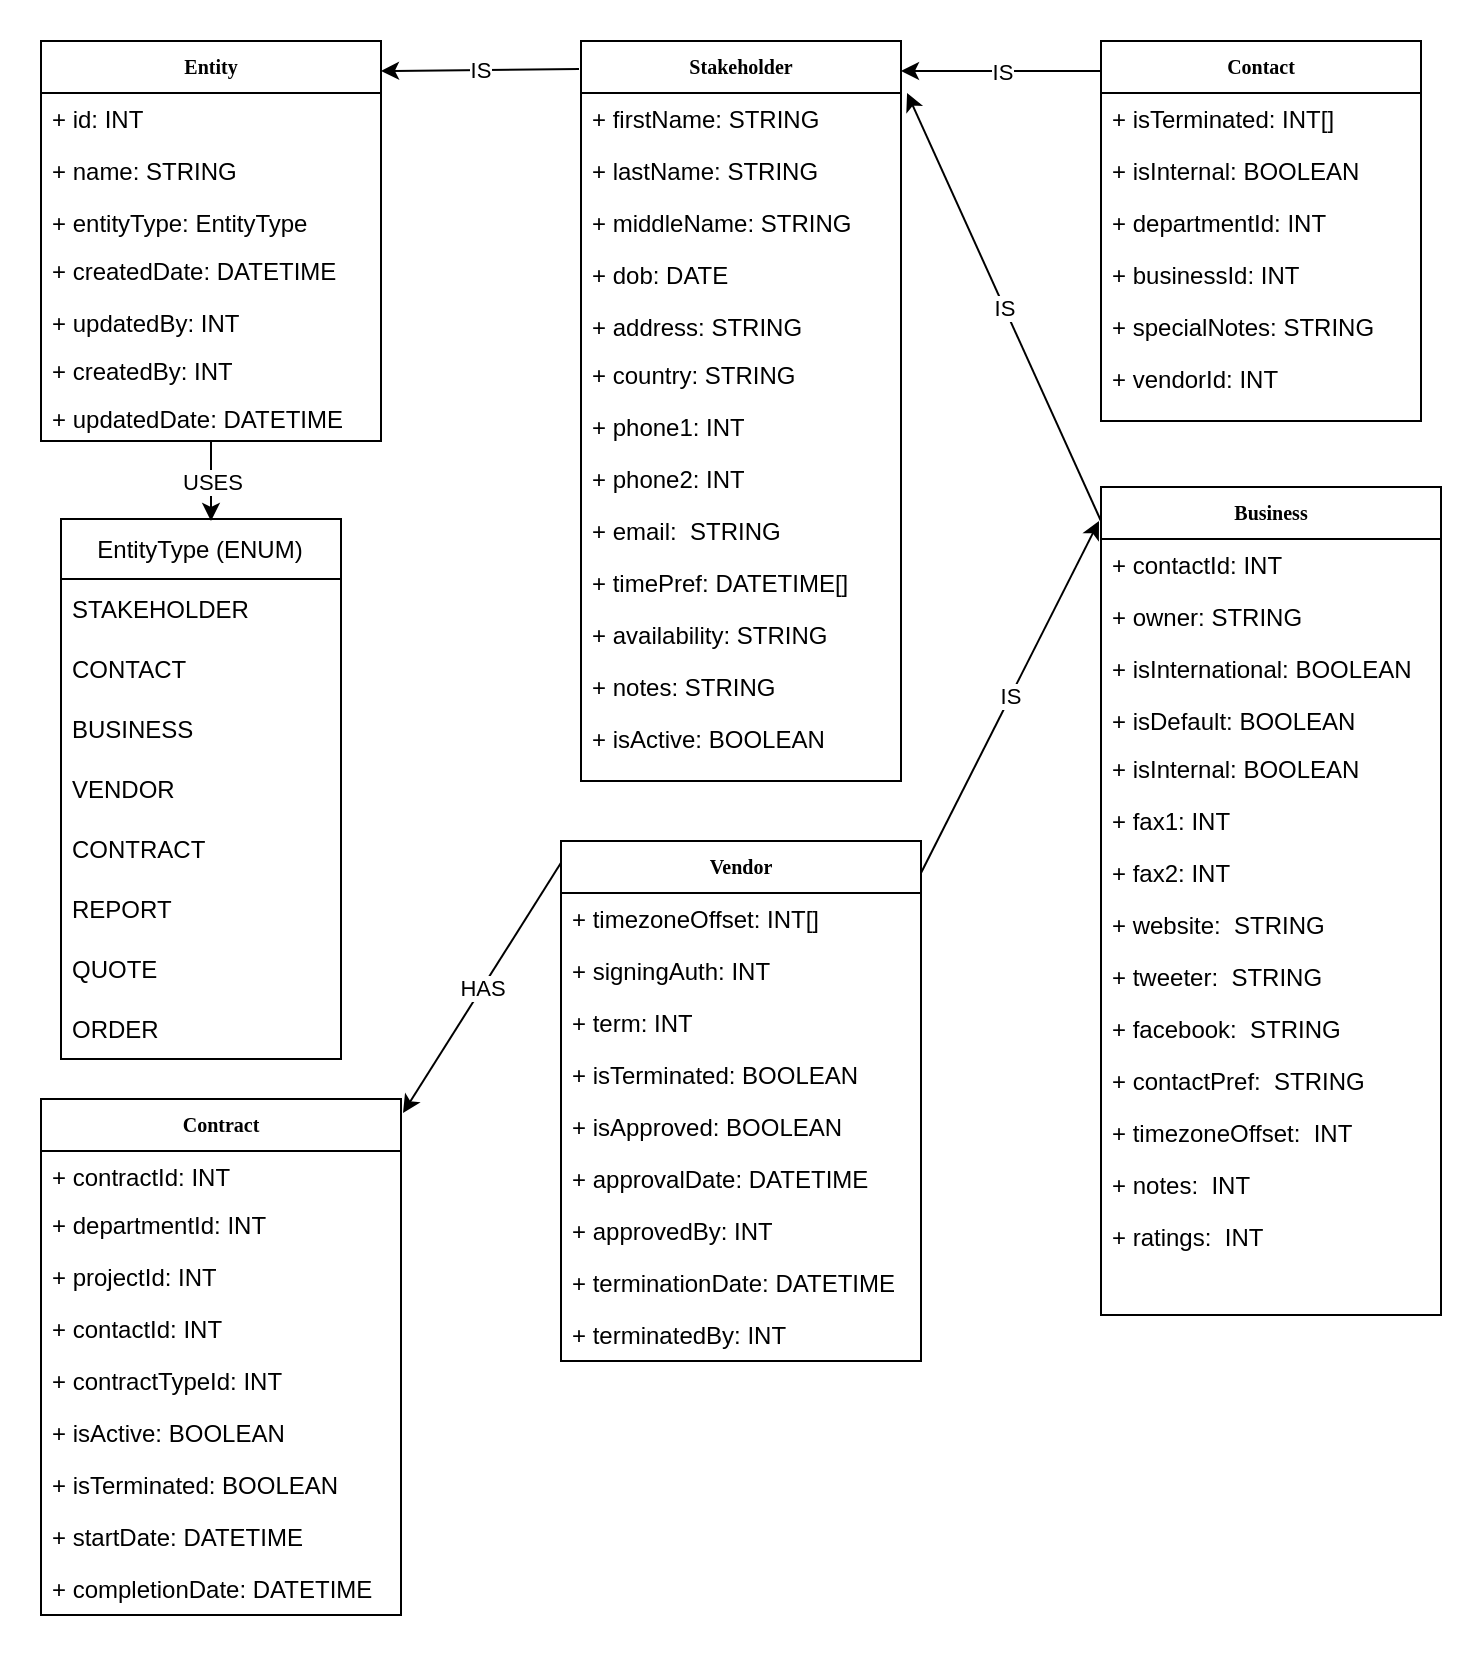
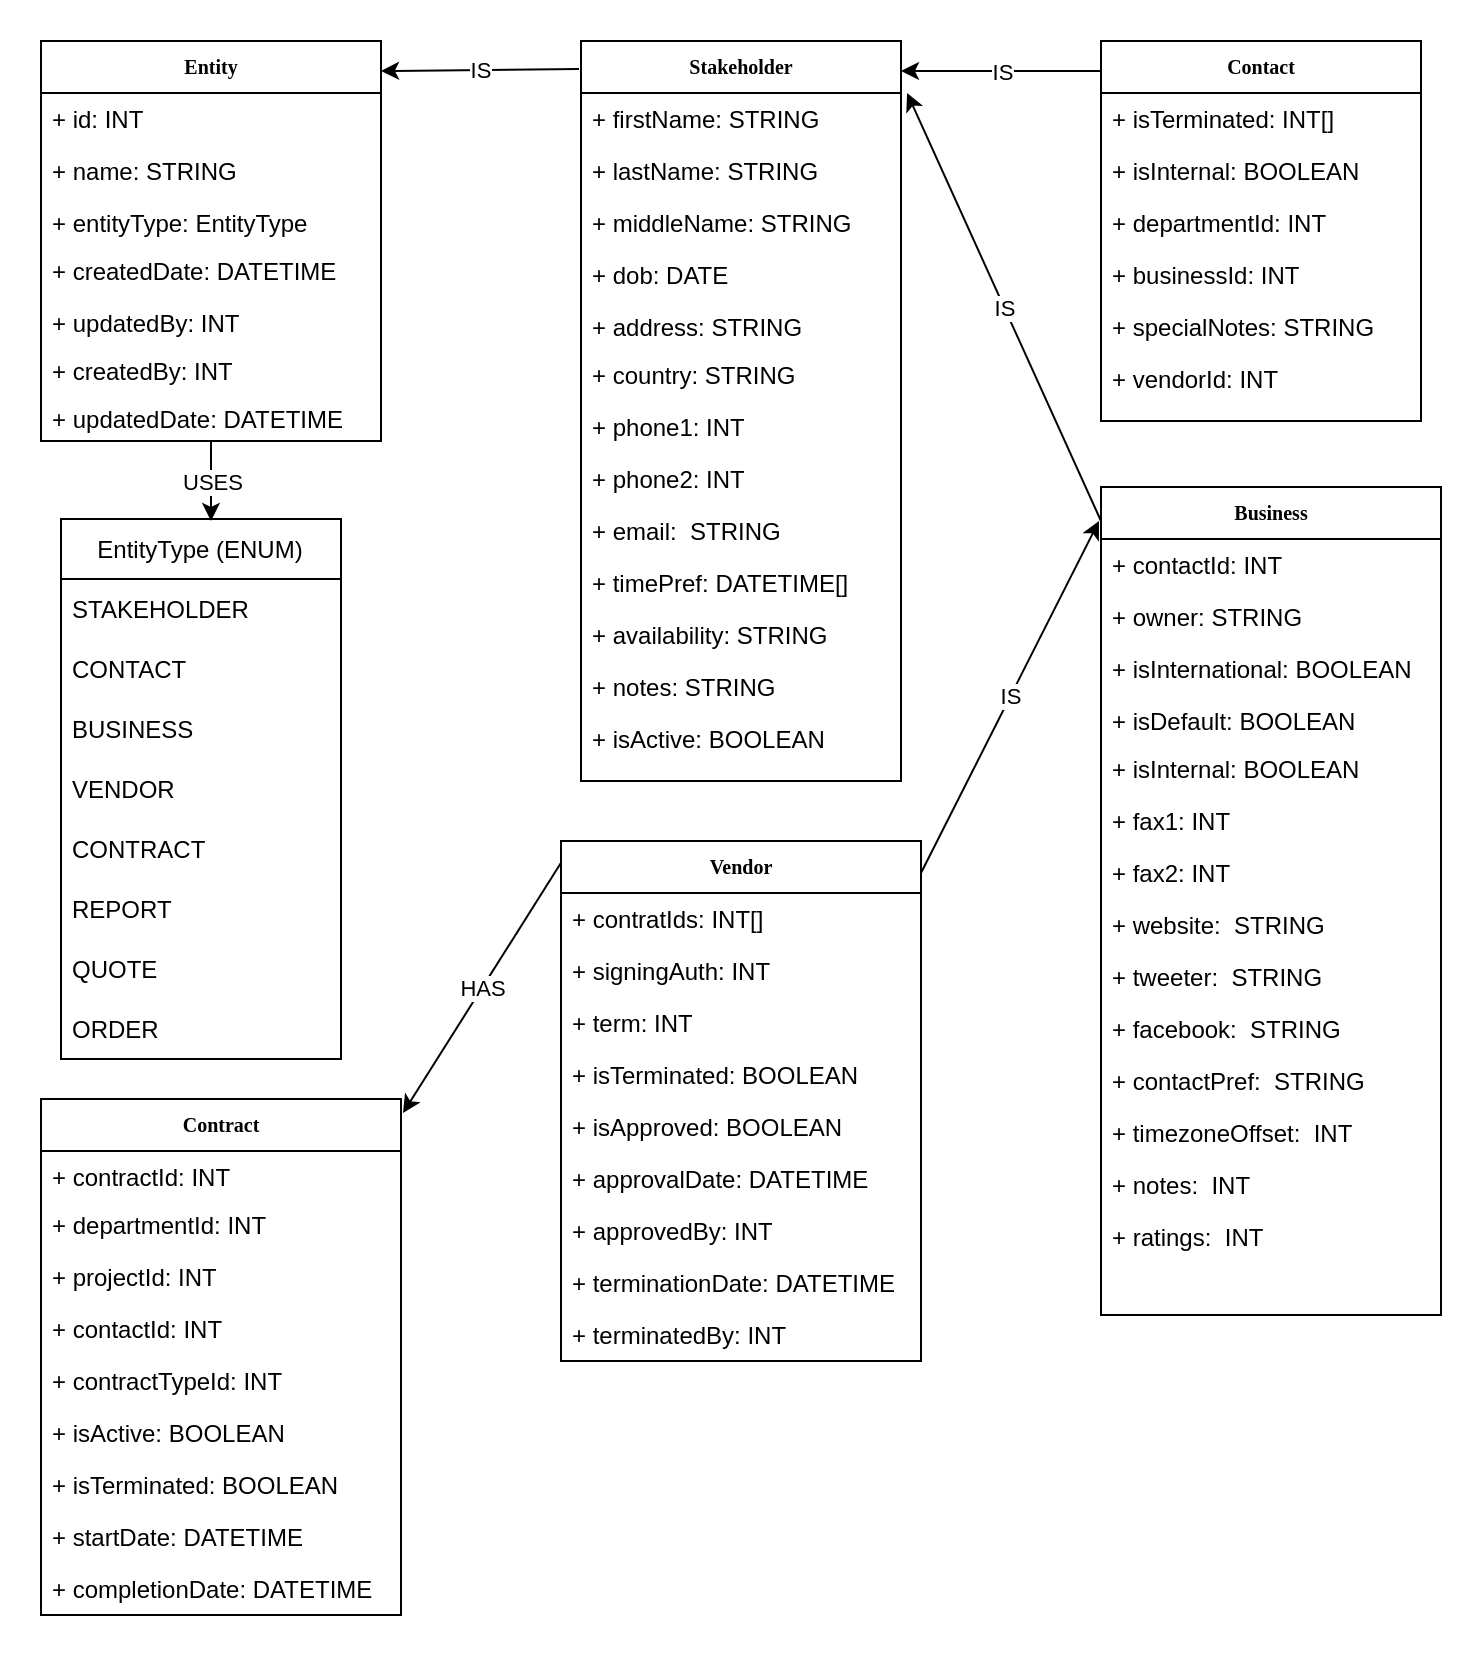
(715, 921) -> (691, 921)
